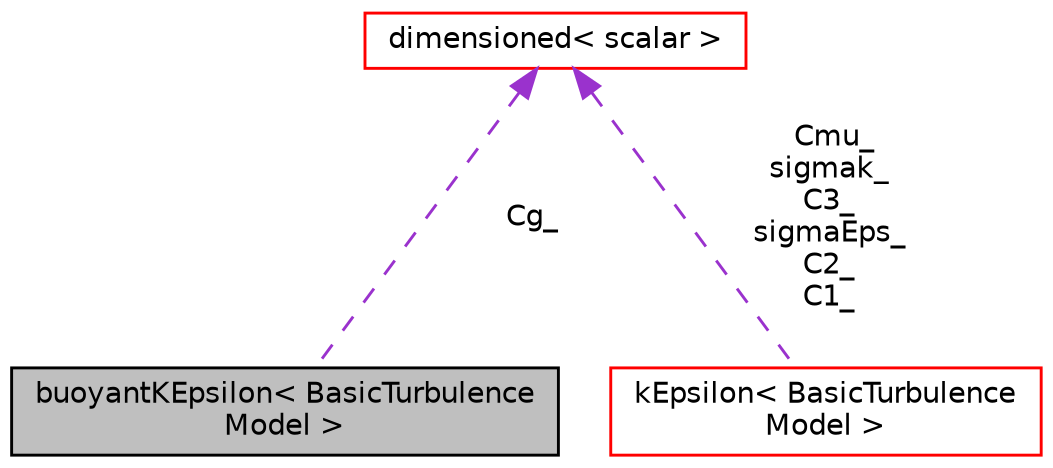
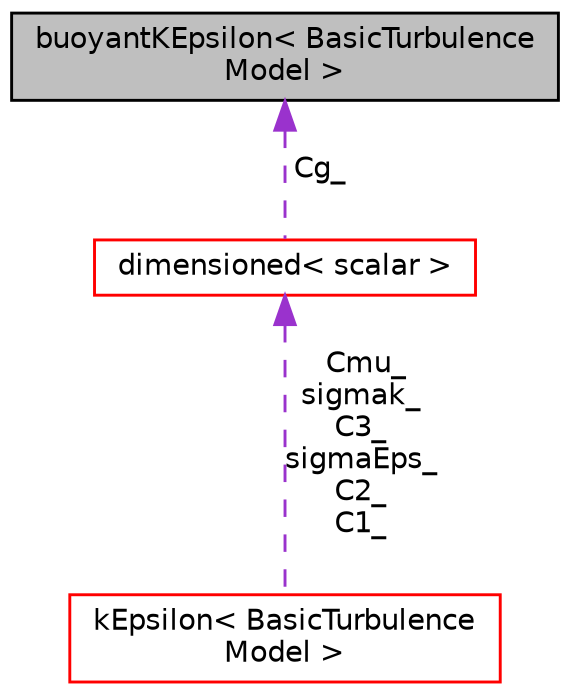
(418, 230) -> (285, 185)
